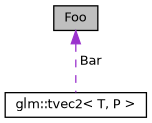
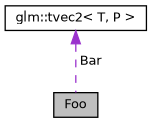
(76, 68) -> (76, 68)
